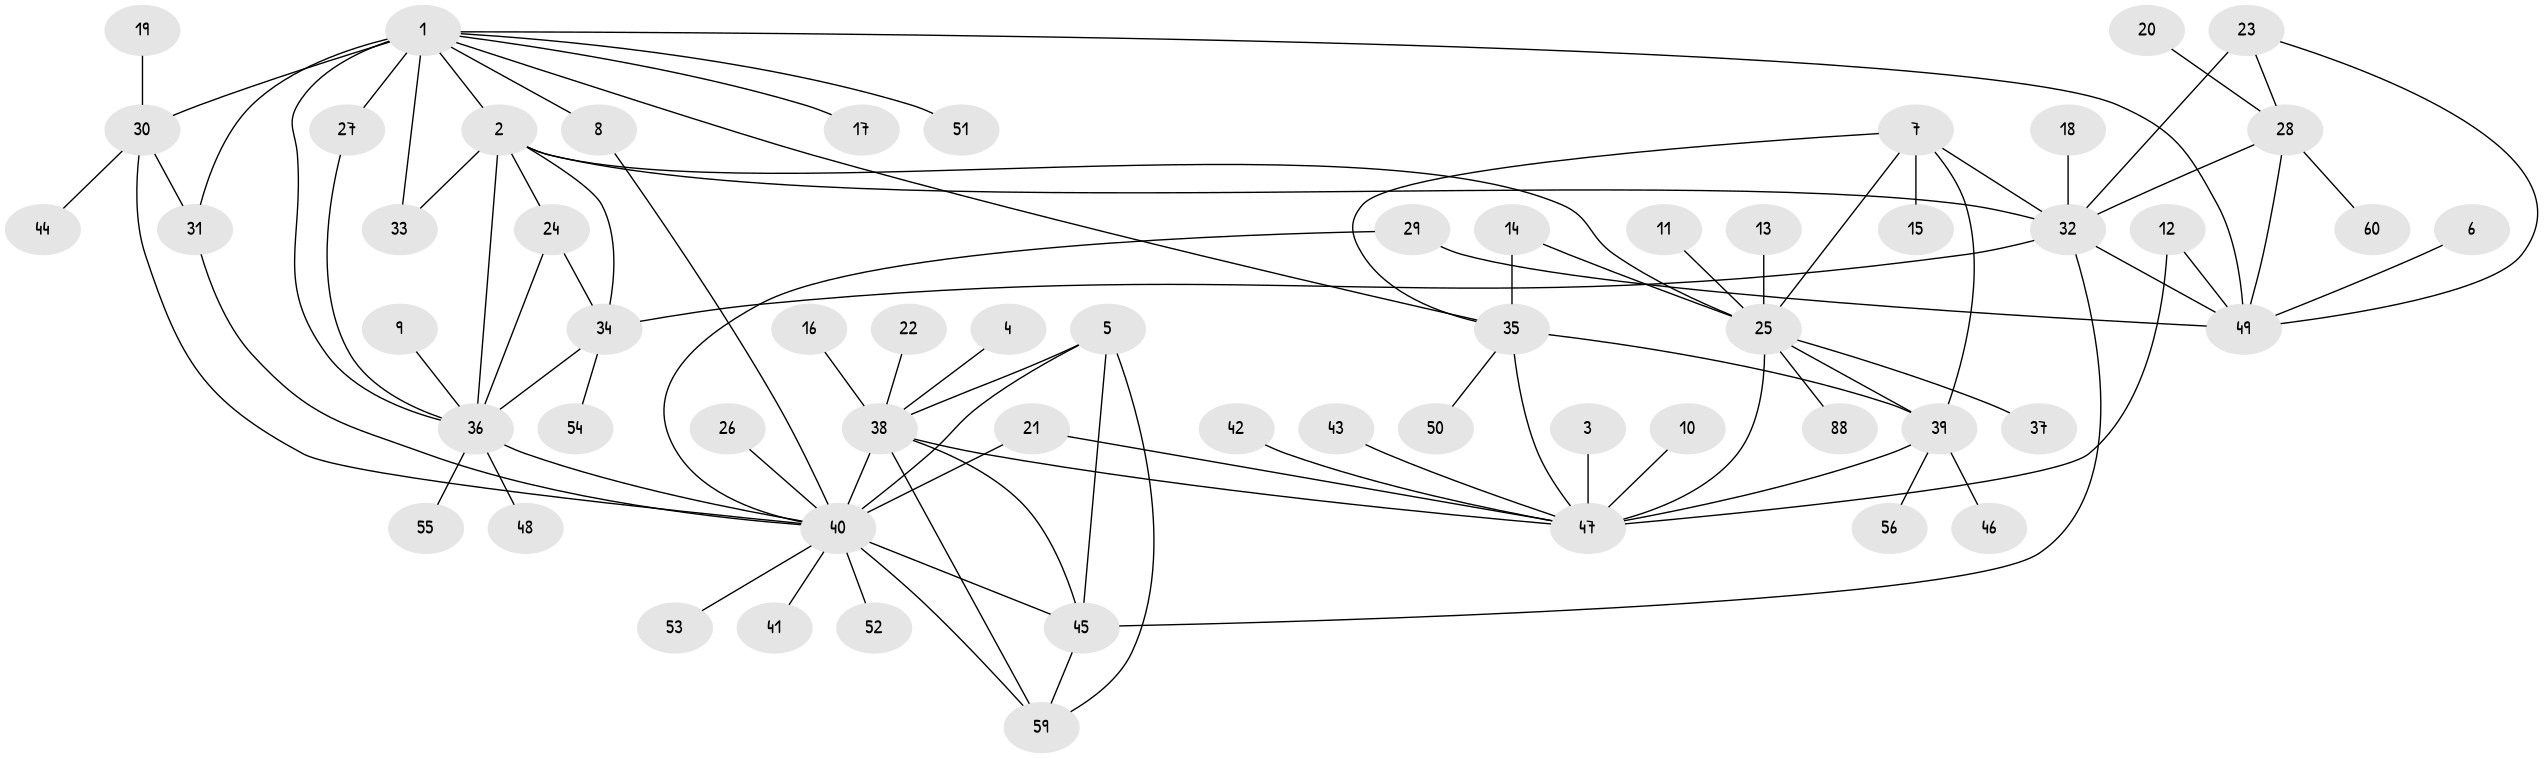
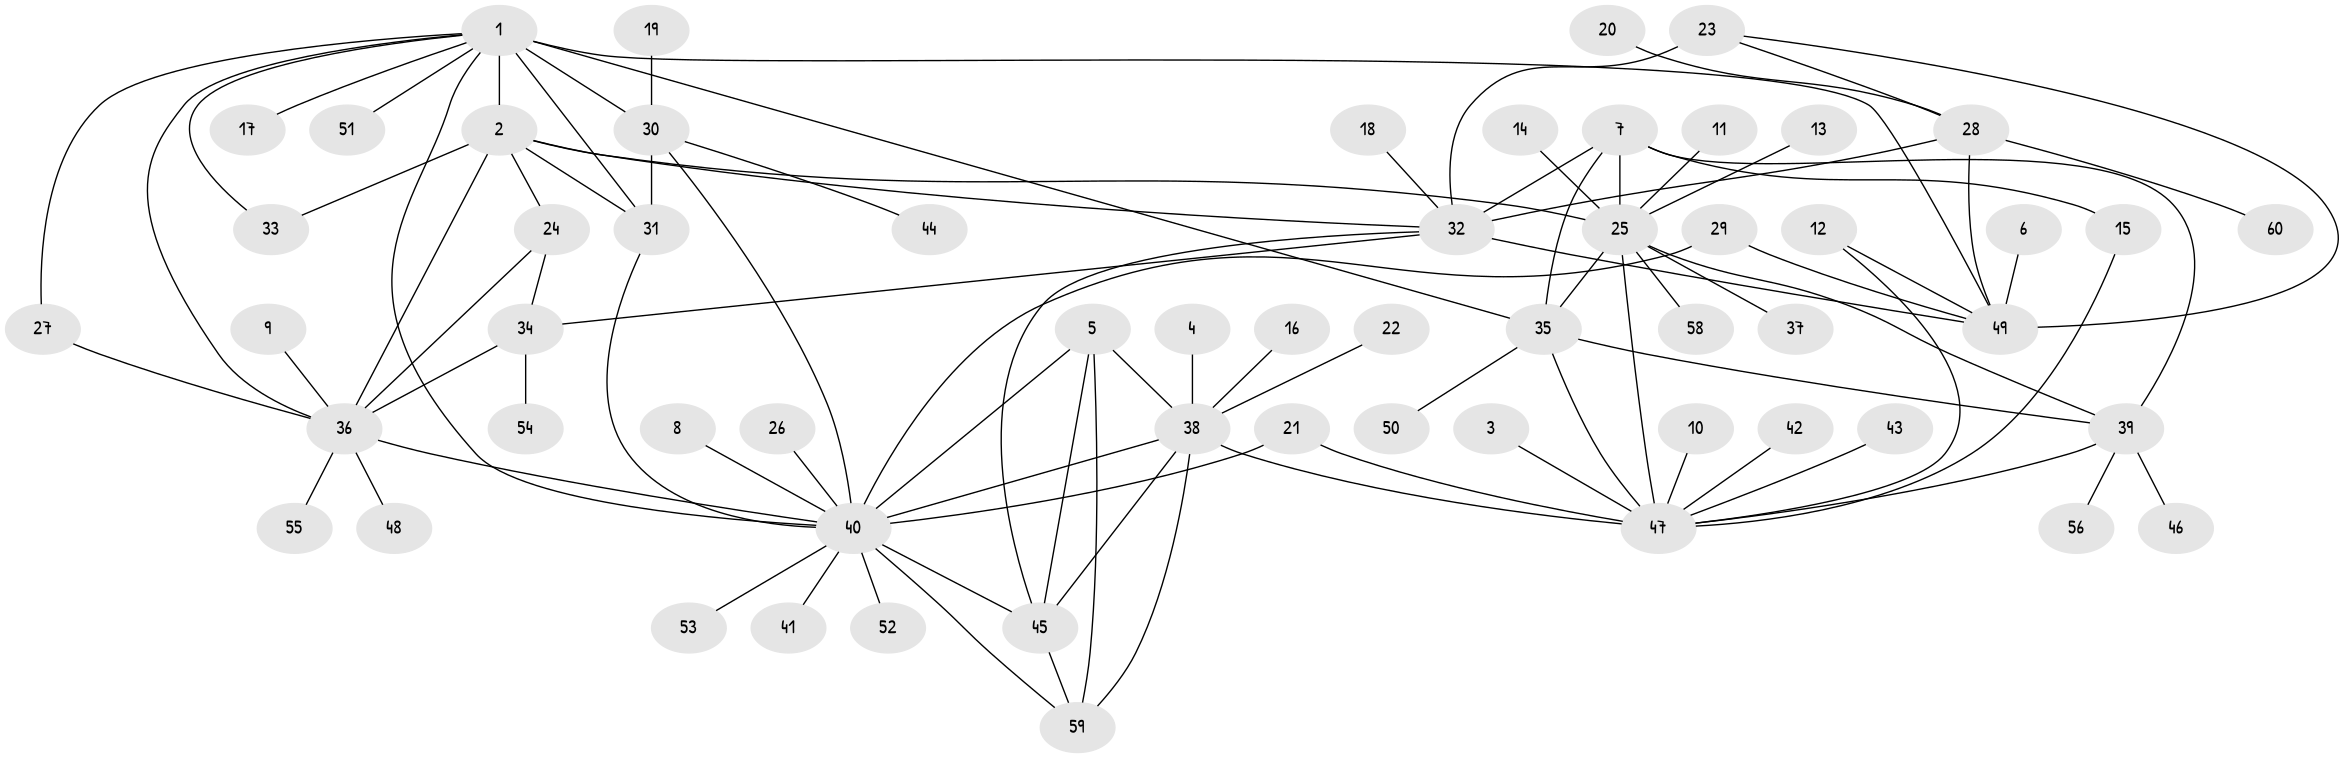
(511, 80) -> (448, 418)
(603, 208) -> (576, 180)
(1512, 278) -> (1581, 281)
(1840, 429) -> (1696, 329)
none -> (1955, 463)
